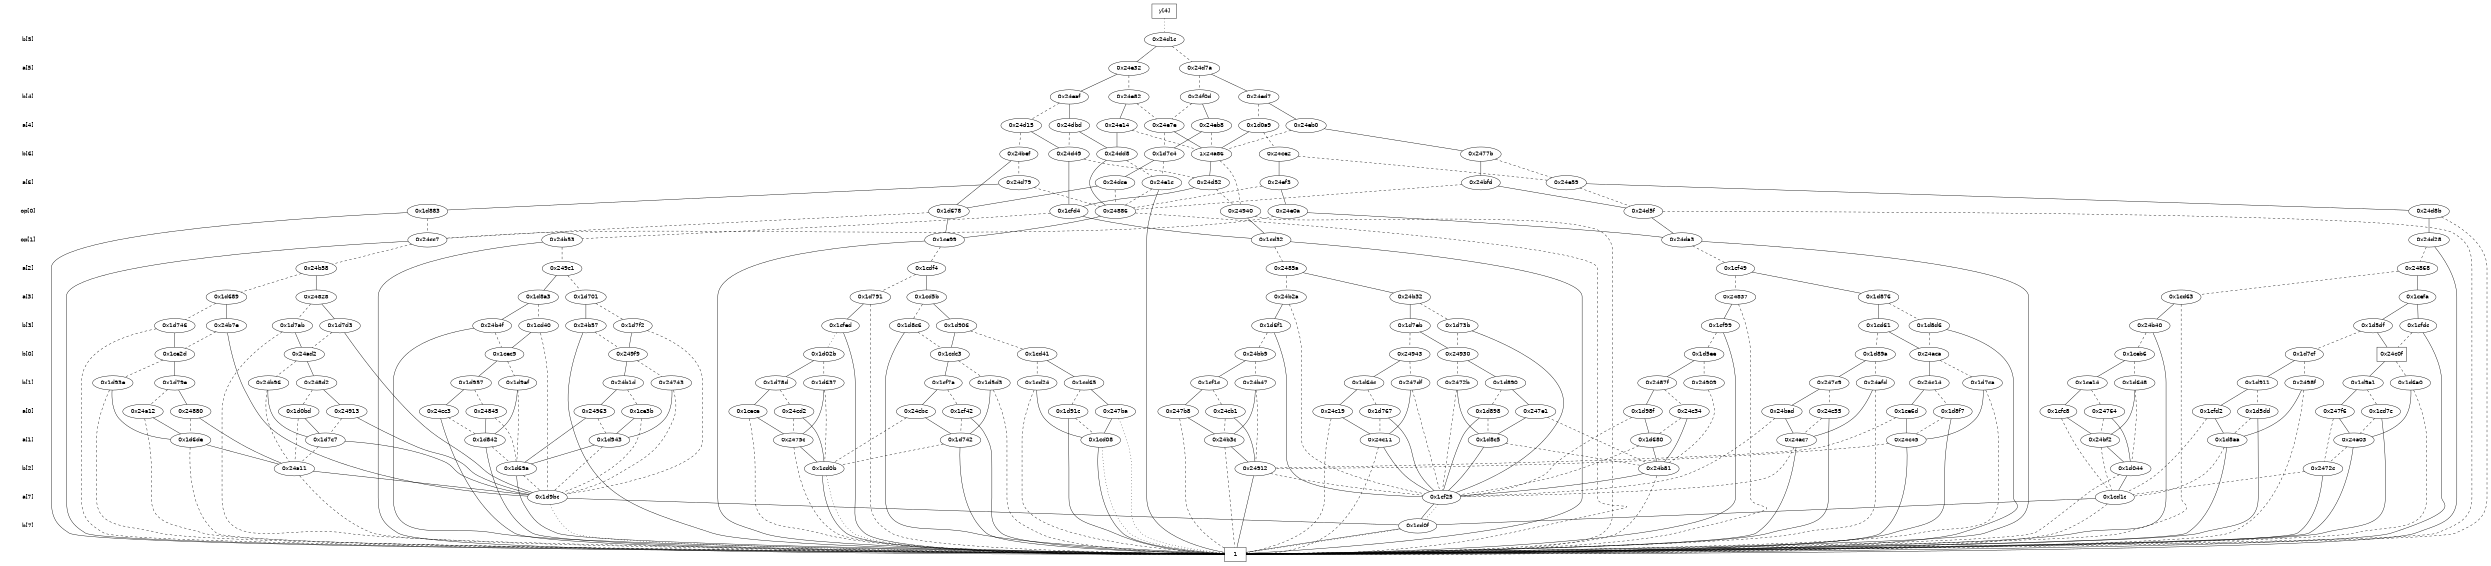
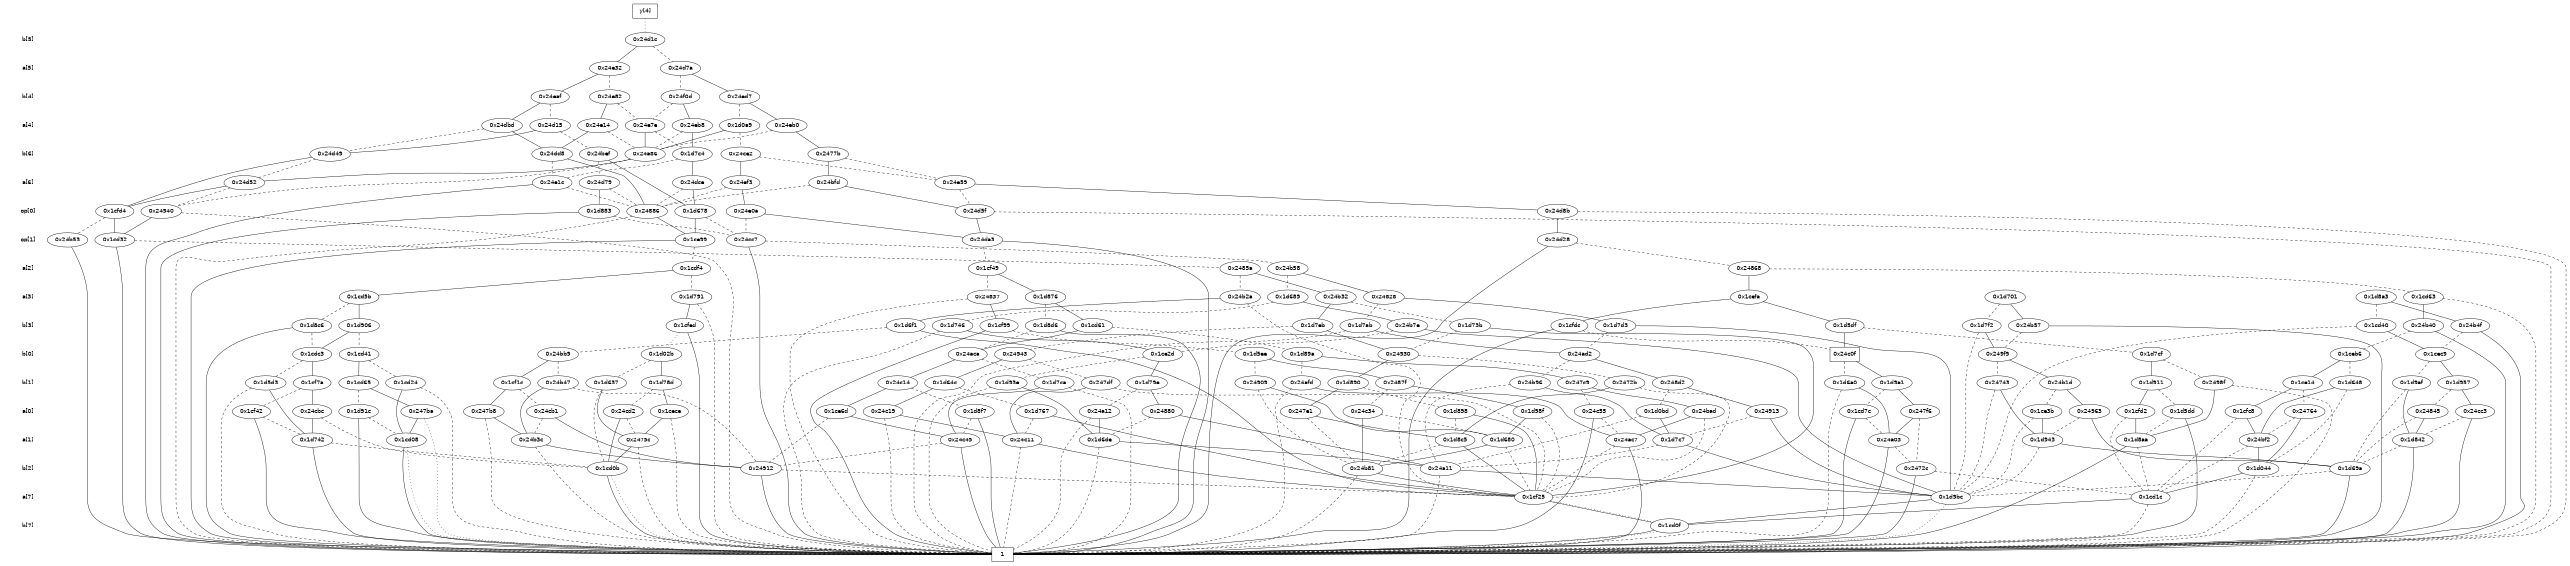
(1212, 154) -> (645, 154)
(562, 269) -> none
none -> (1337, 417)
